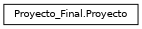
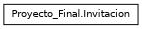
(71, 14) -> (71, 14)
